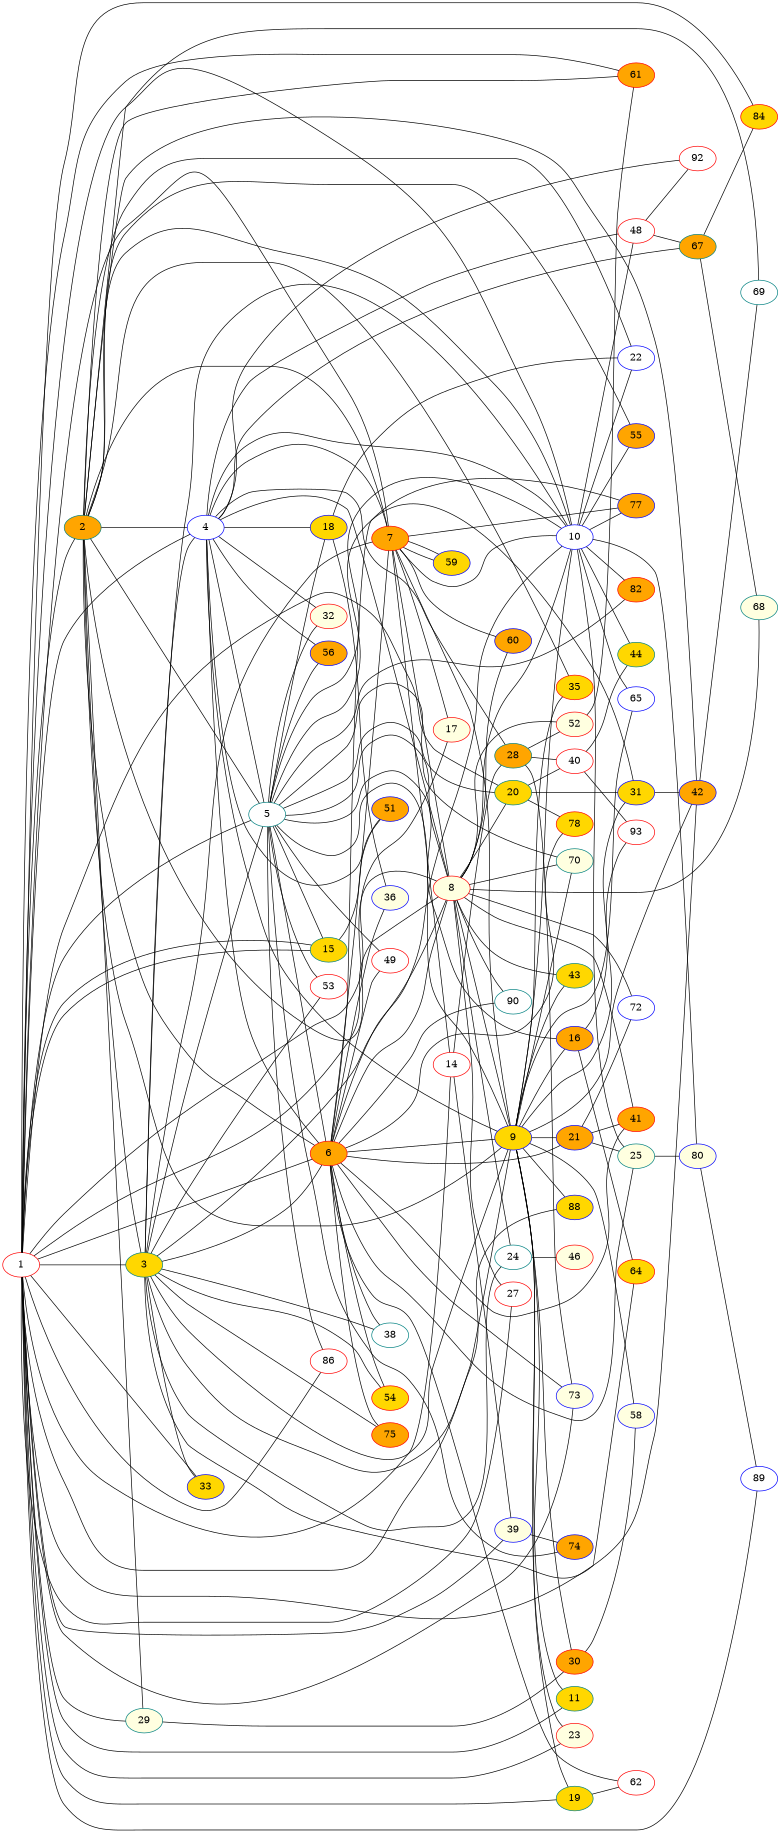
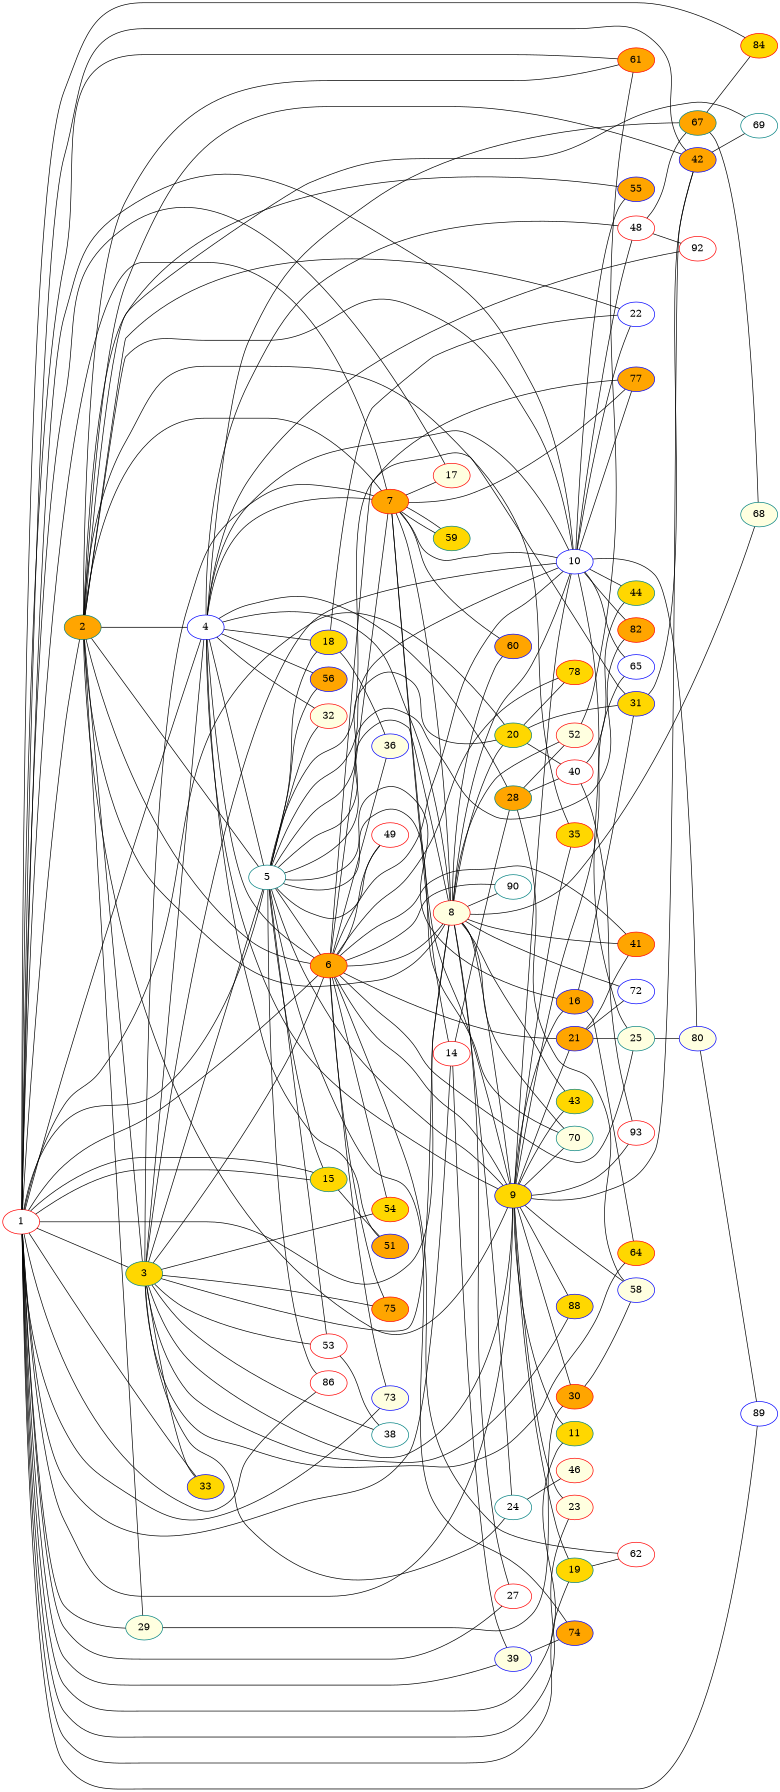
(452, 563) -> (452, 538)
(551, 1058) -> (556, 1056)
(359, 1284) -> (359, 1391)
